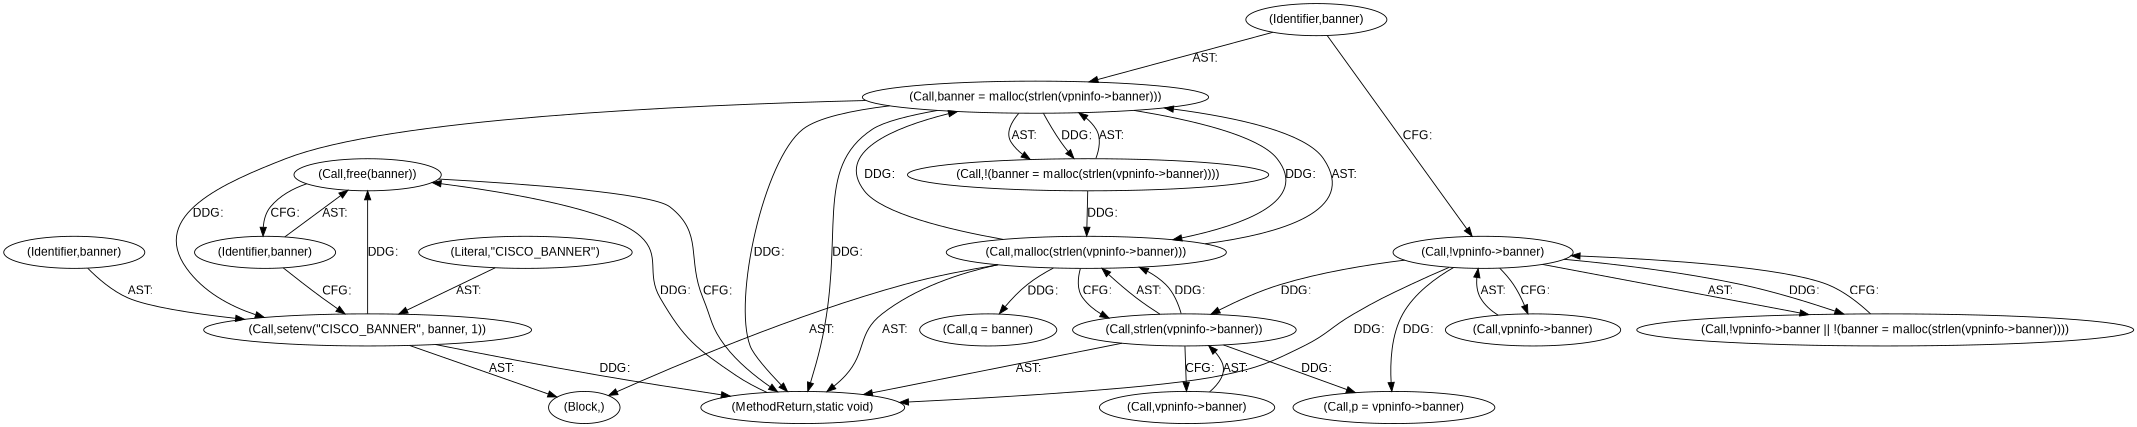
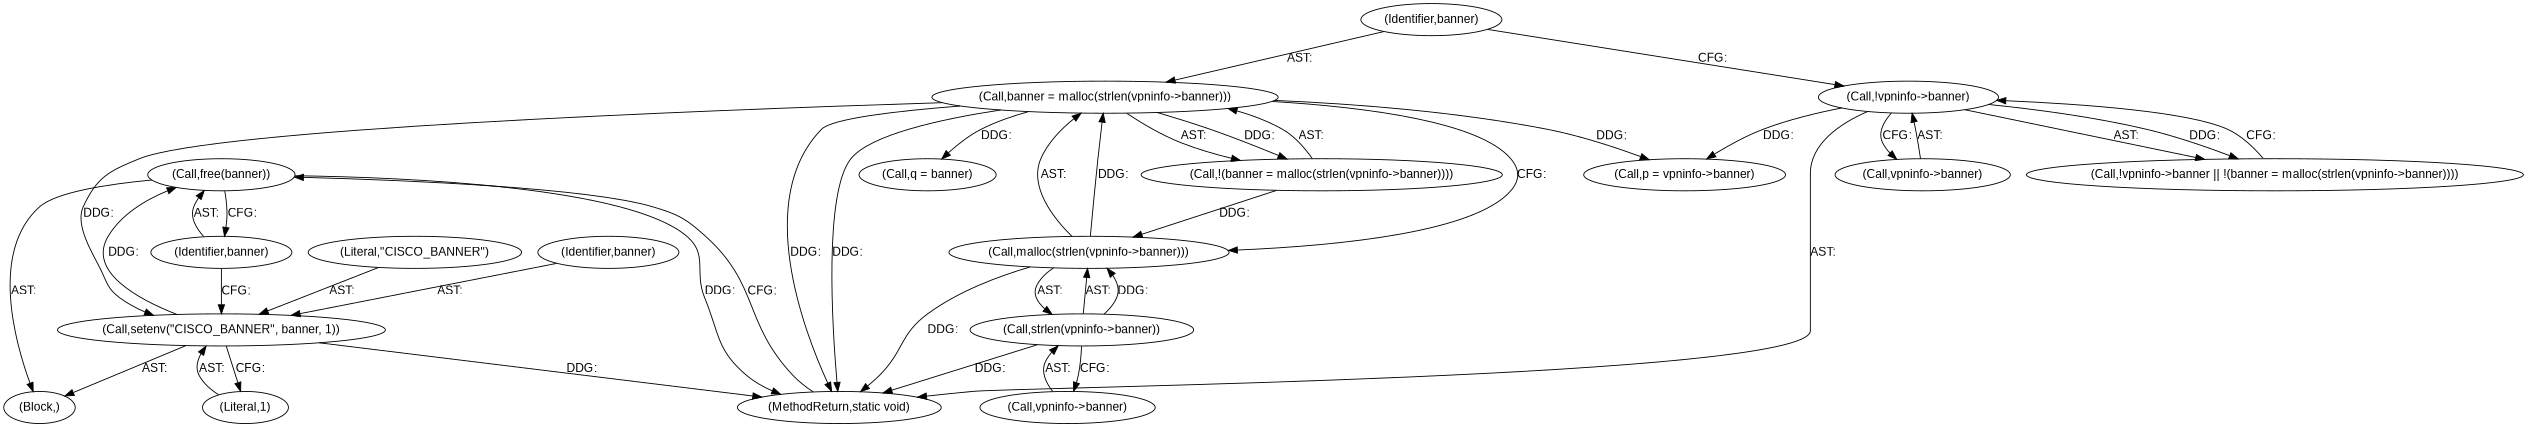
(1303, 175) -> (1533, 175)
(1309, 277) -> none
(1027, 285) -> (986, 127)
(677, 291) -> (764, 291)
(719, 291) -> (722, 291)
(1099, 291) -> (1052, 291)
(804, 317) -> (20, 235)
(897, 330) -> (945, 330)
(1371, 330) -> (1825, 252)
(1285, 367) -> (1460, 116)
(1031, 369) -> (992, 369)
none -> (245, 407)
